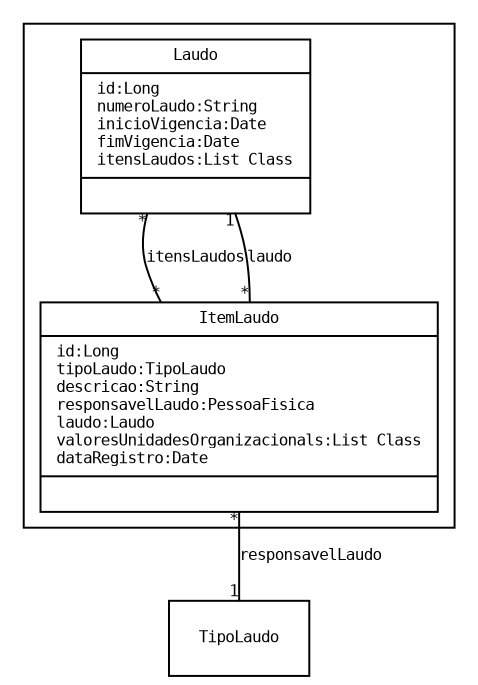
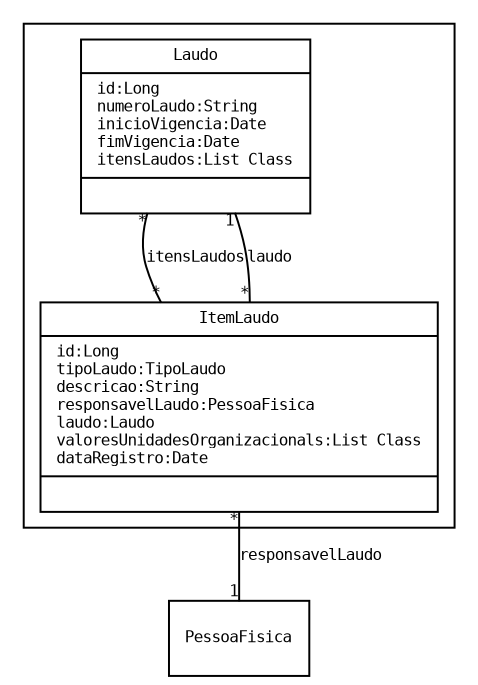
(239, 638) -> (239, 638)
